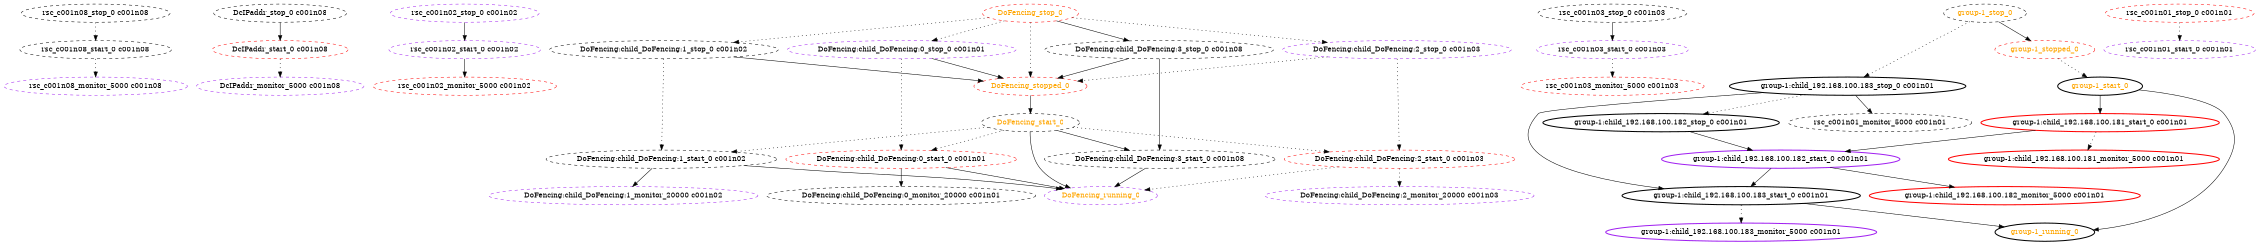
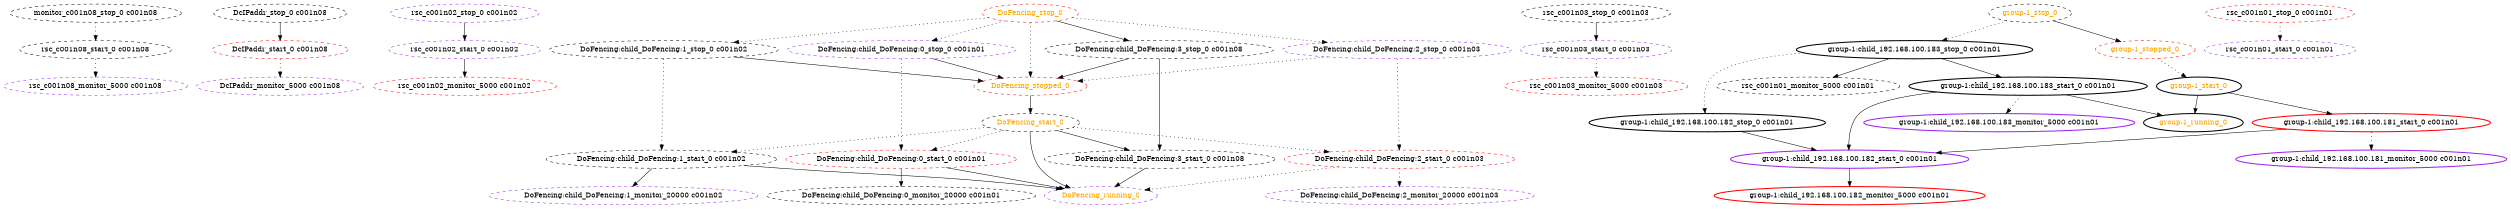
(96, 13) -> (96, 13)
(2084, 159) -> (2371, 159)
(1763, 176) -> (1880, 103)
